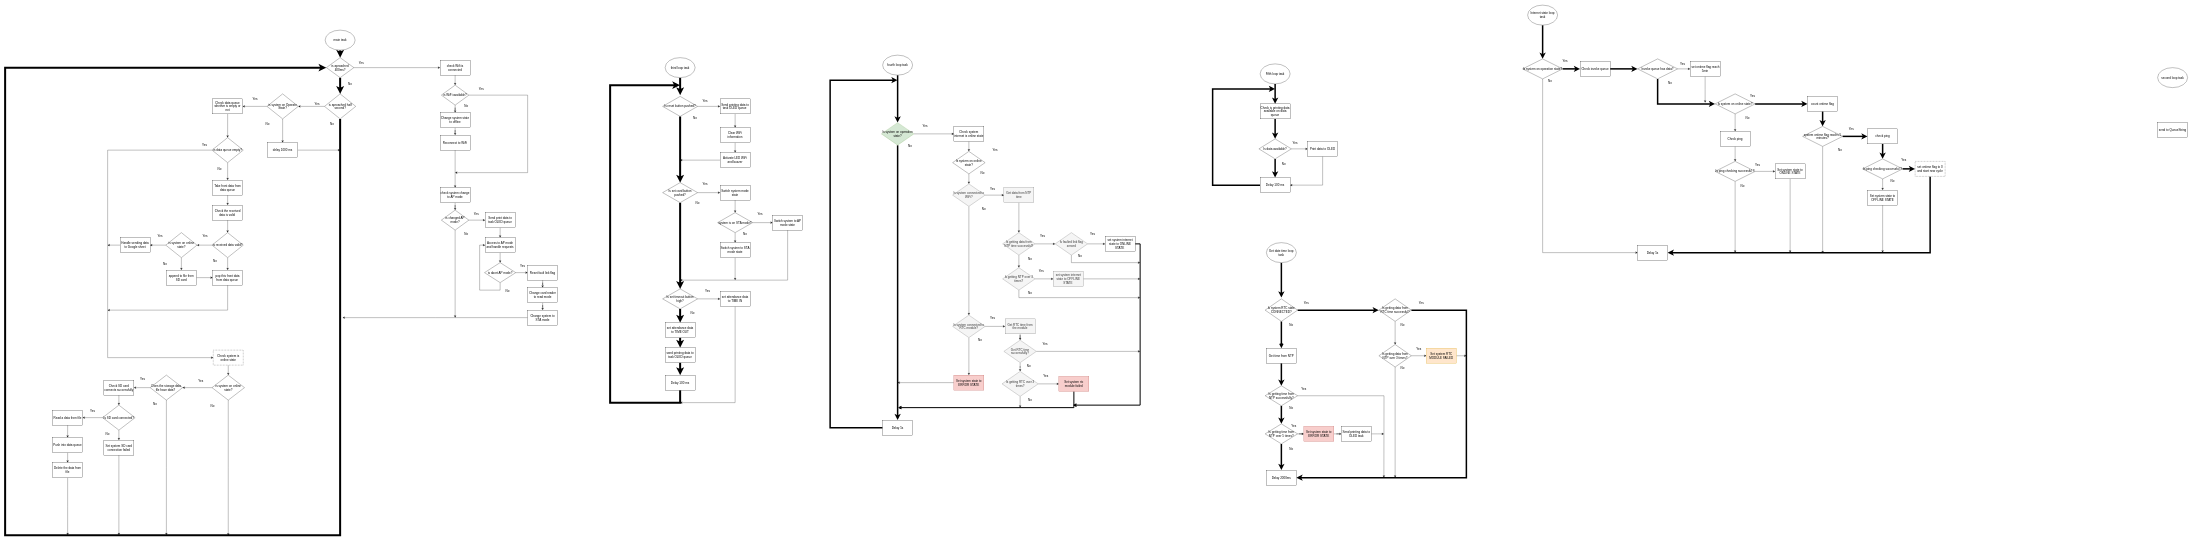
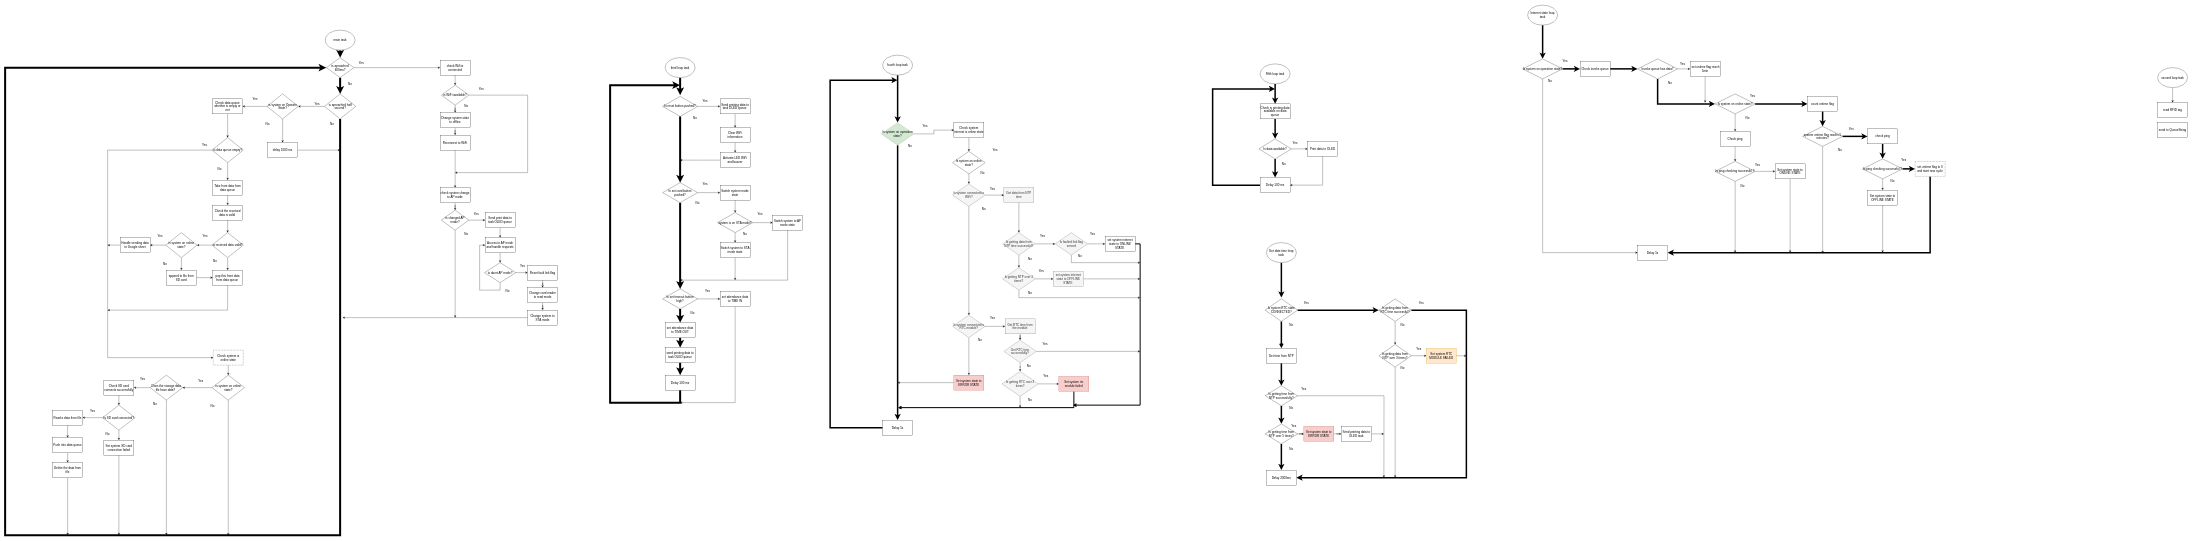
none -> (2173, 99)
none -> (2173, 110)
(969, 134) -> (969, 130)
